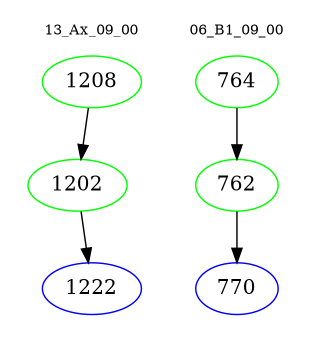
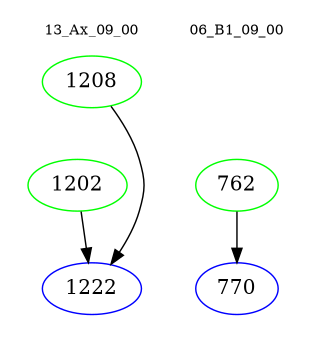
(237, 82) -> none
(86, 127) -> (143, 178)
